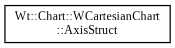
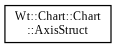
(88, 24) -> (58, 24)
